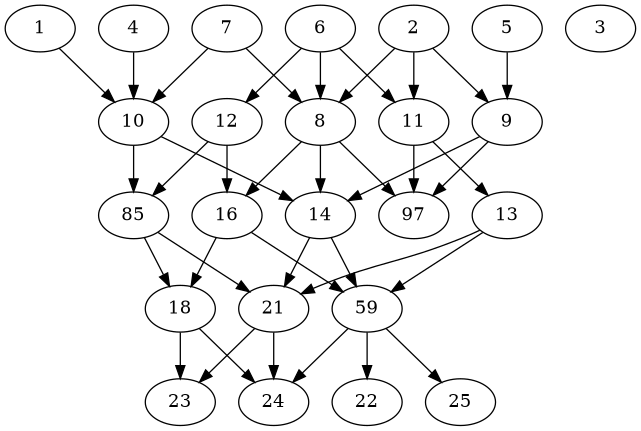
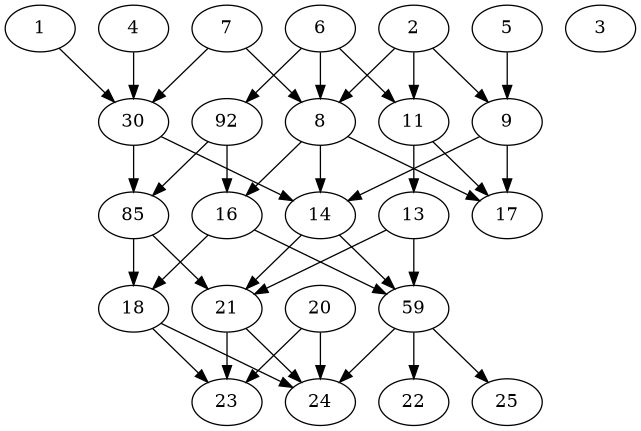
(134, 122) -> (134, 122)
(227, 122) -> (227, 122)
(414, 215) -> (507, 215)
none -> (320, 309)
